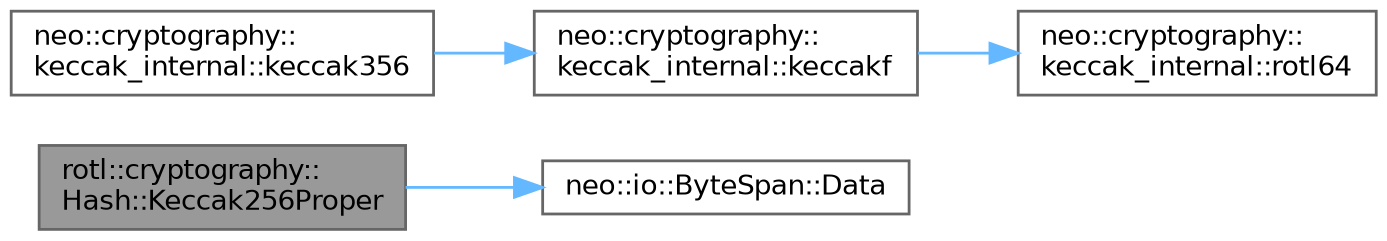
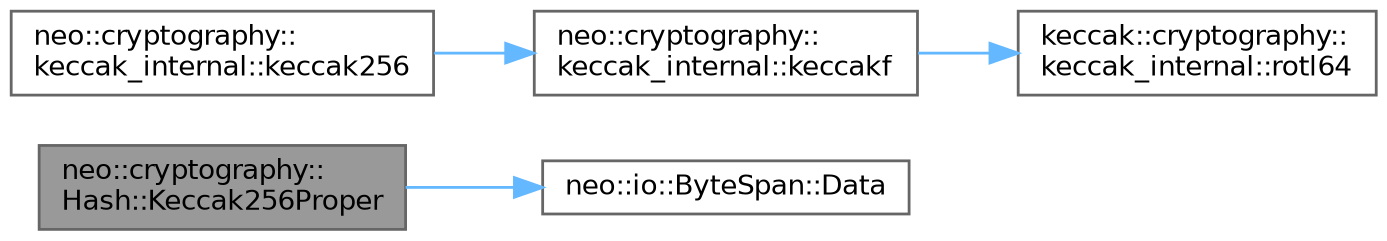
(222, 53) -> (222, 53)
(1197, 53) -> (1197, 53)
(222, 187) -> (222, 187)
